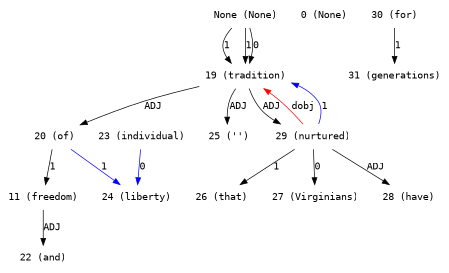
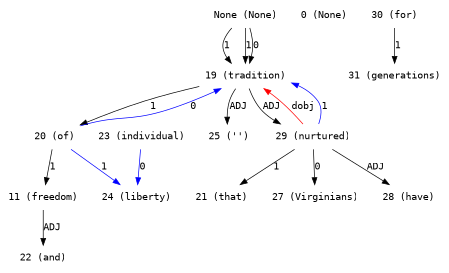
(153, 106) -> (153, 106)
none -> (149, 115)
(222, 197) -> (222, 197)
